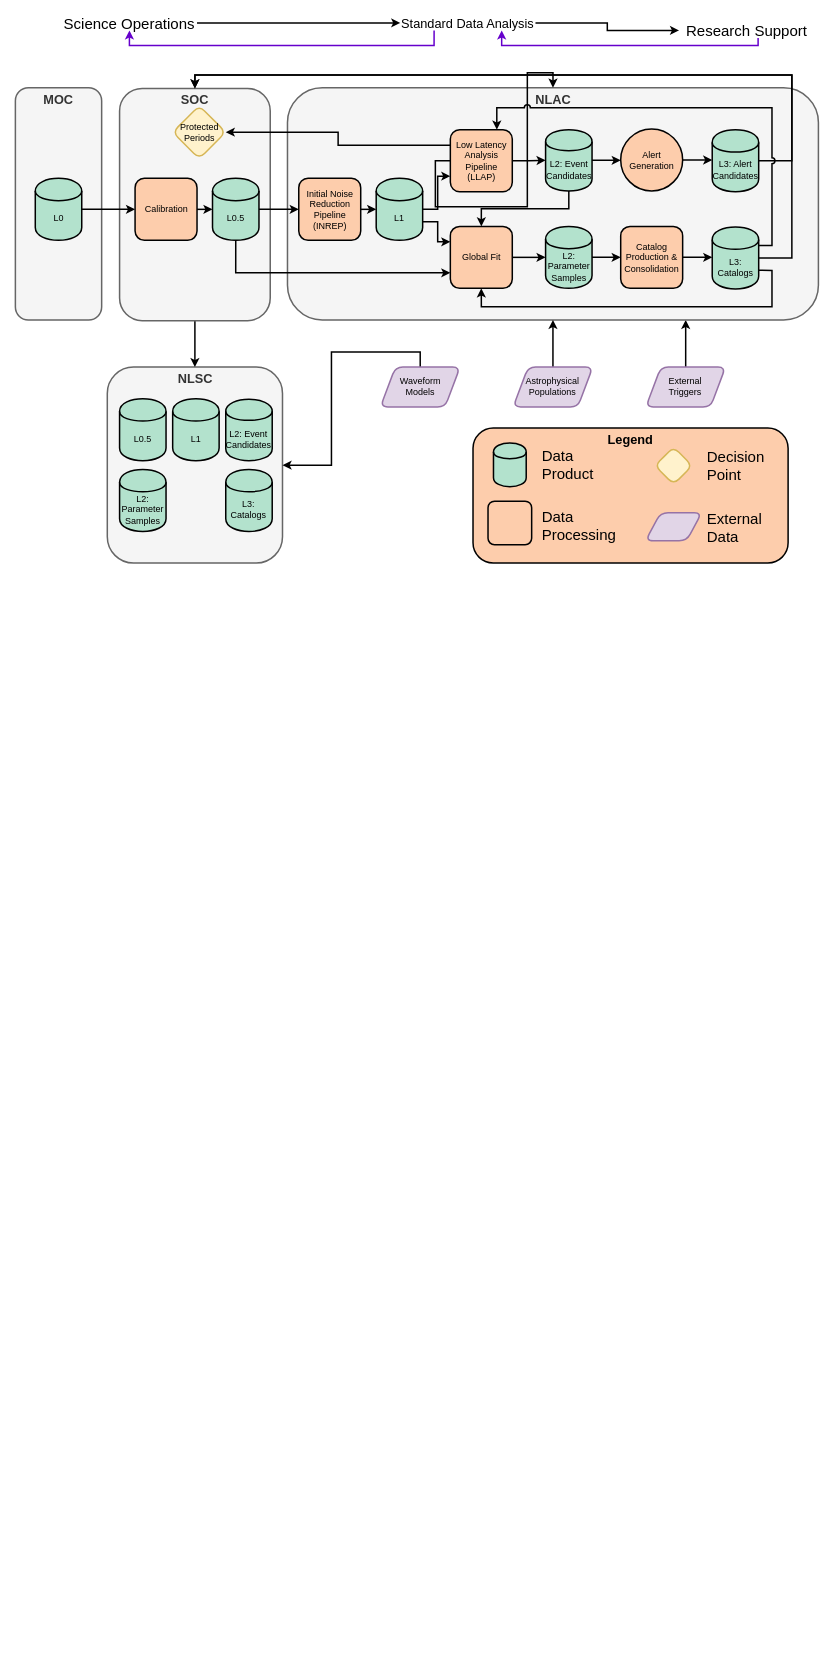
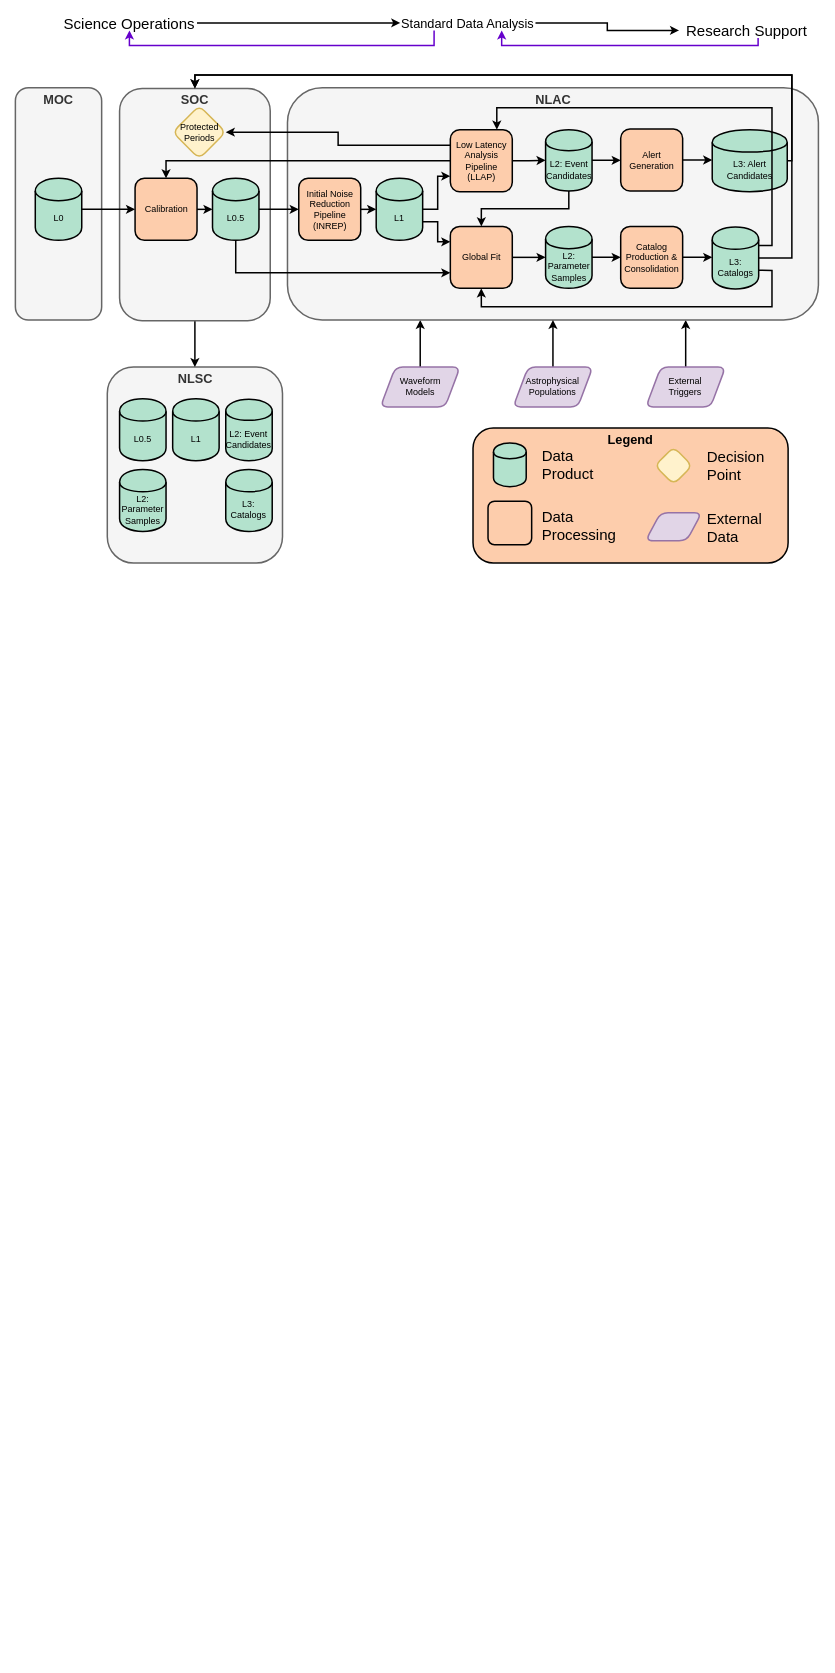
(527, 123) -> (296, 161)
(651, 160) -> (651, 160)
(735, 161) -> (750, 161)
(331, 384) -> (420, 340)
